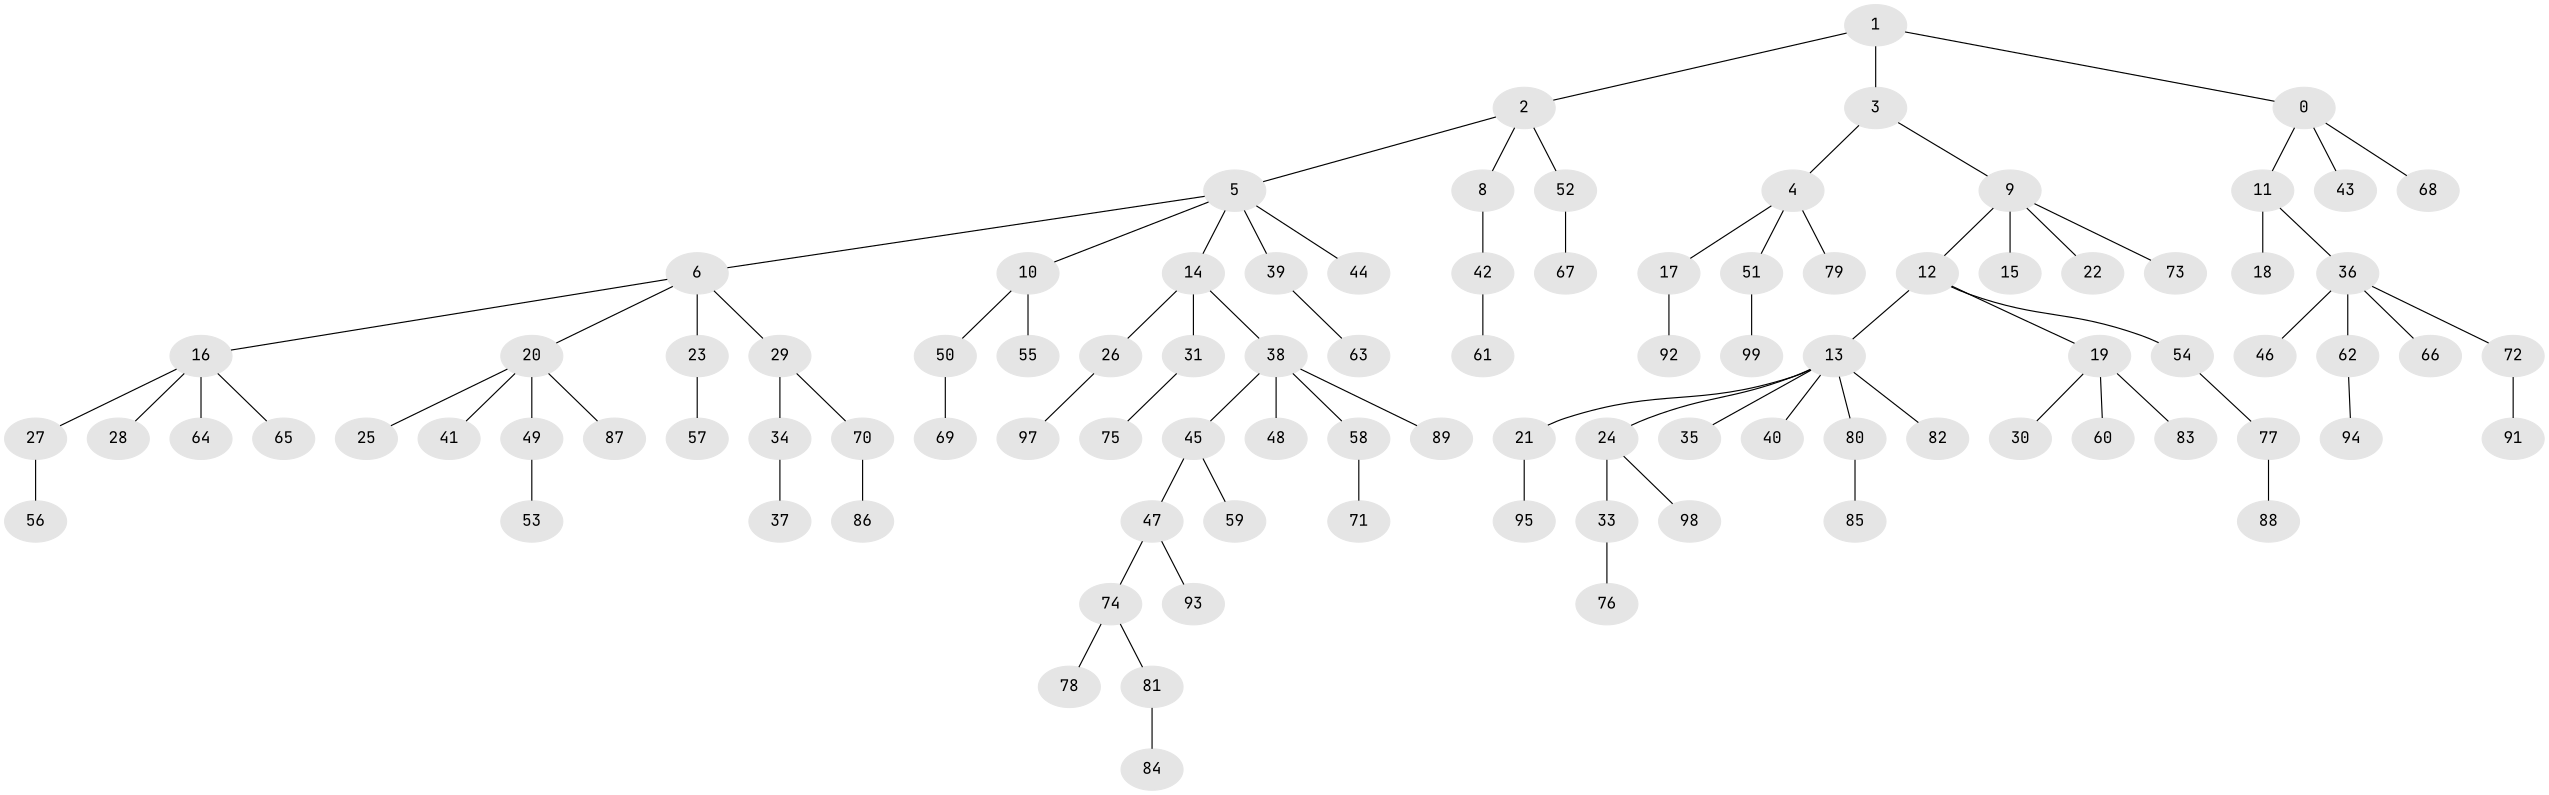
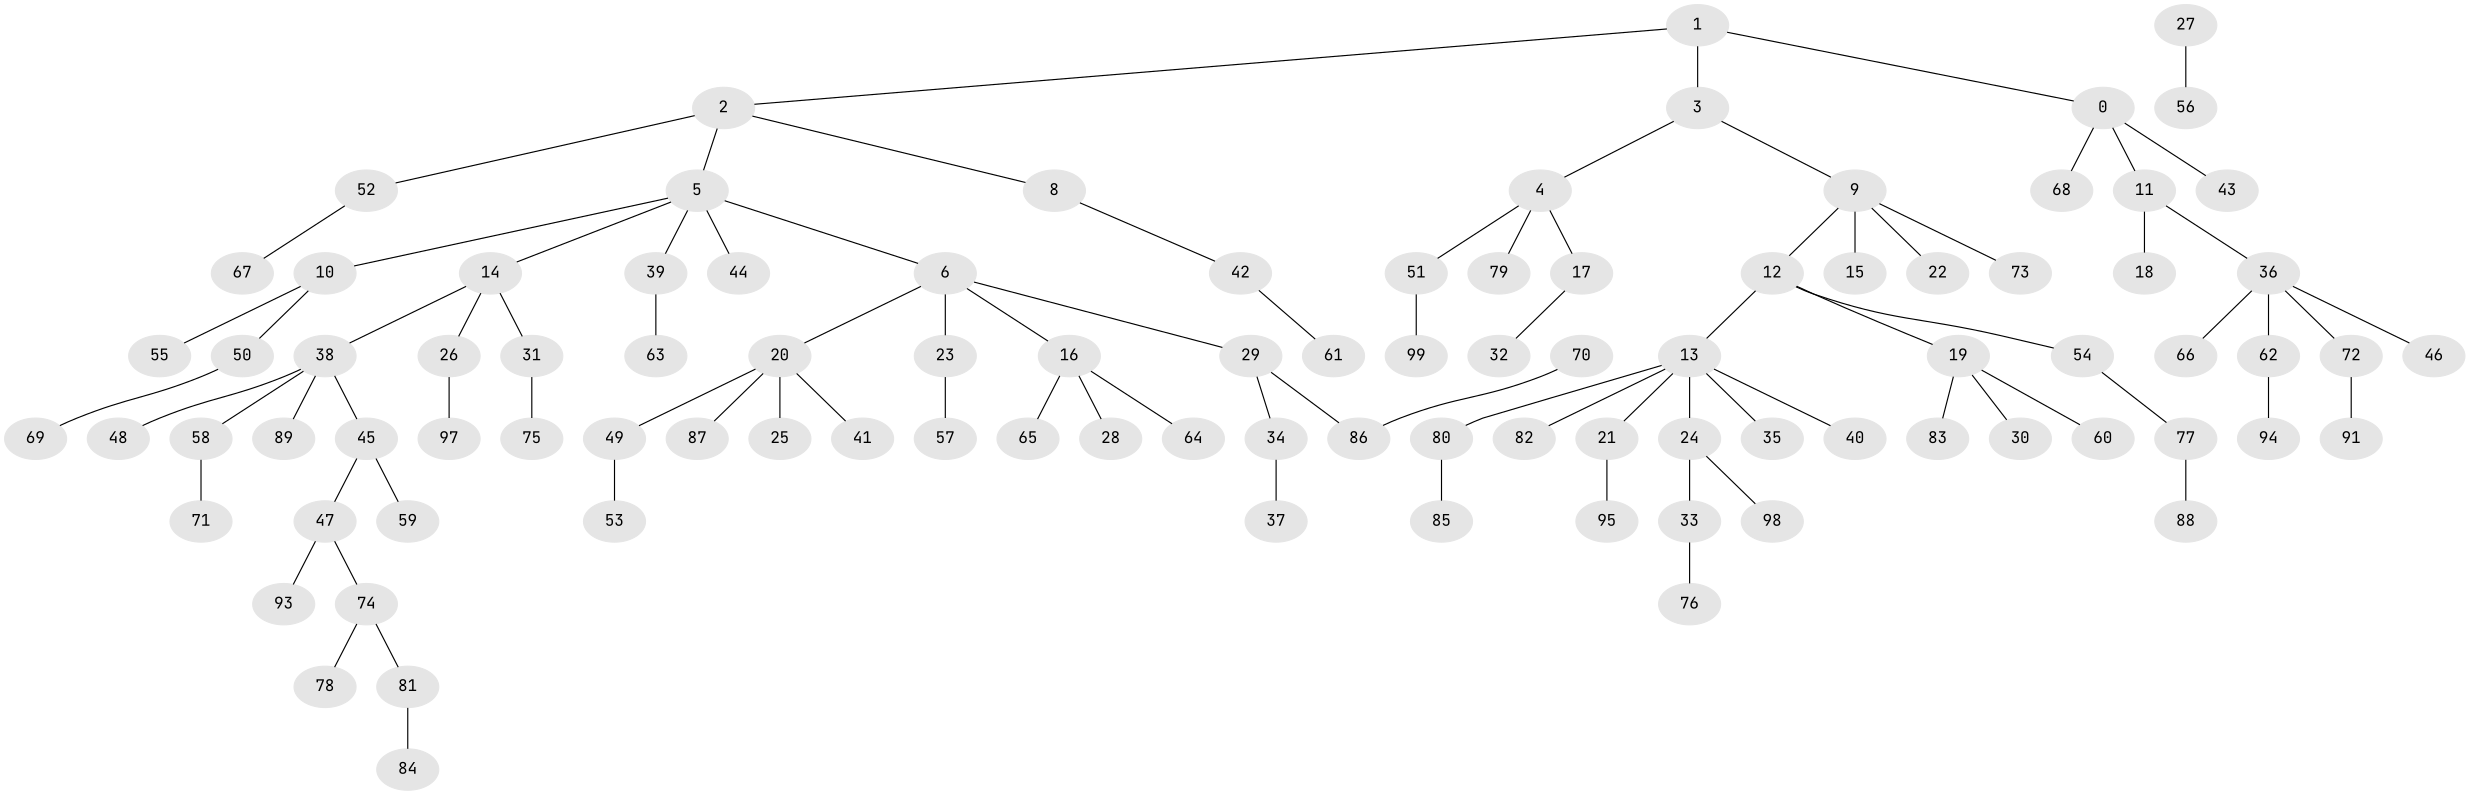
(1669, 356) -> (1499, 356)
(118, 397) -> none
(821, 397) -> (1305, 398)
